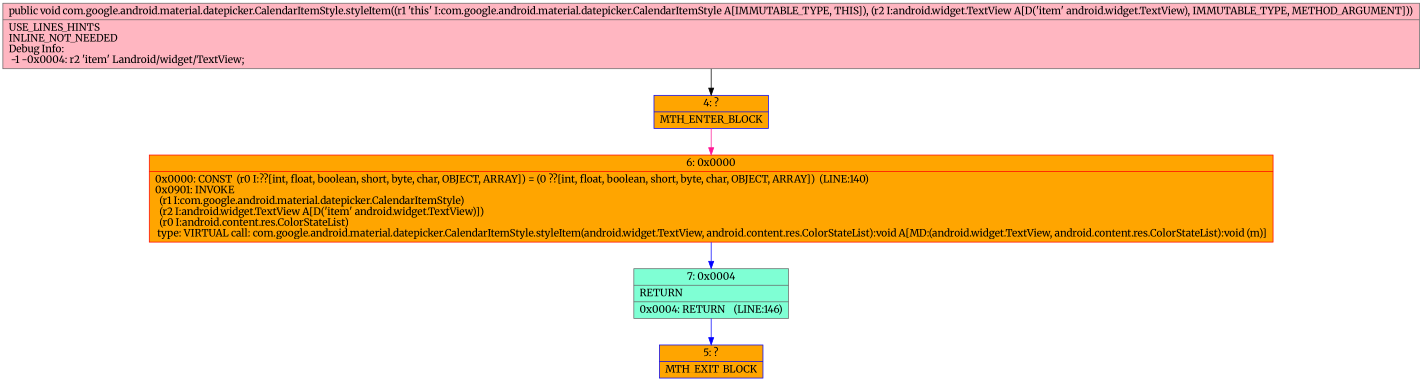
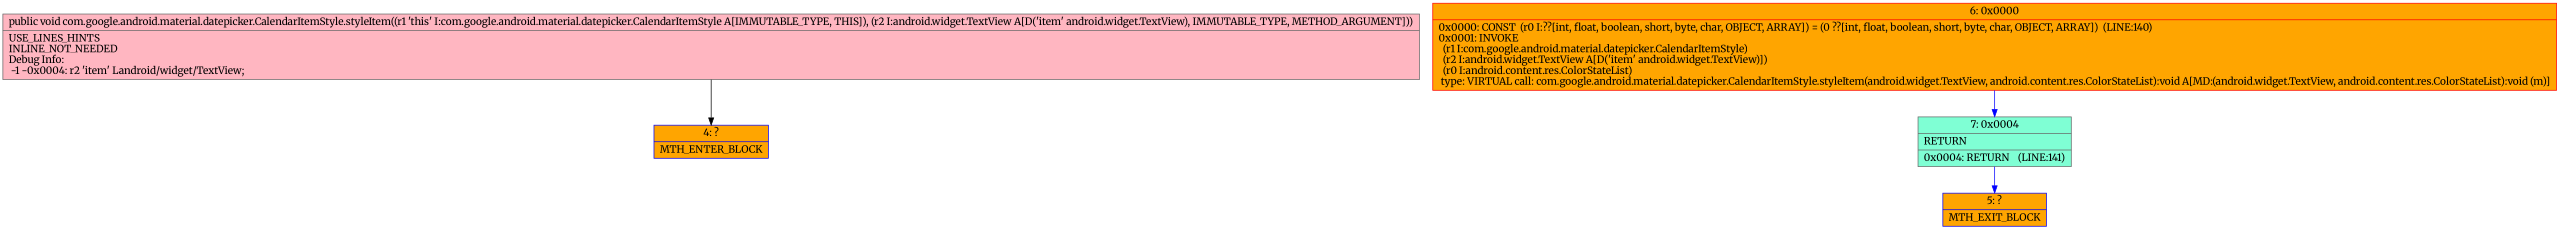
(711, 138) -> none
(197, 190) -> (1481, 38)
(711, 310) -> (1995, 158)
